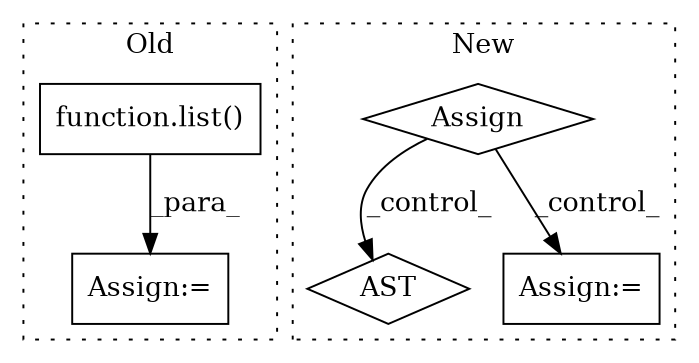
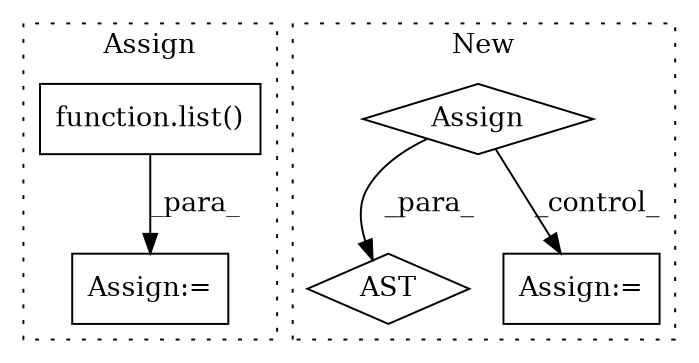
(150, 46) -> (150, 46)
(429, 204) -> (429, 204)
